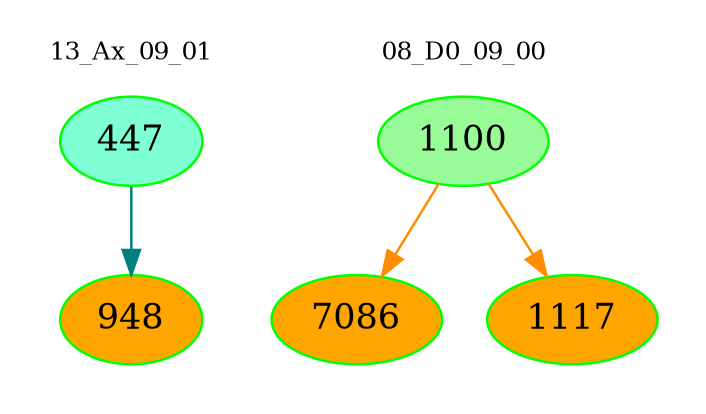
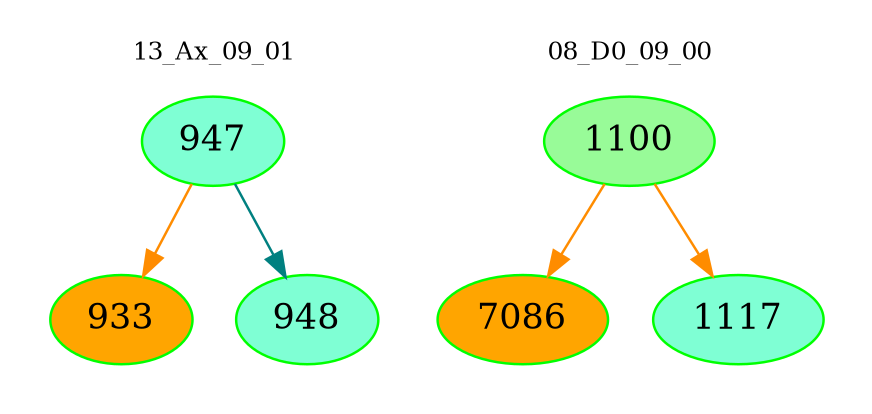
(131, 141) -> (213, 141)
none -> (121, 320)
(131, 320) -> (307, 320)
(572, 320) -> (738, 320)
